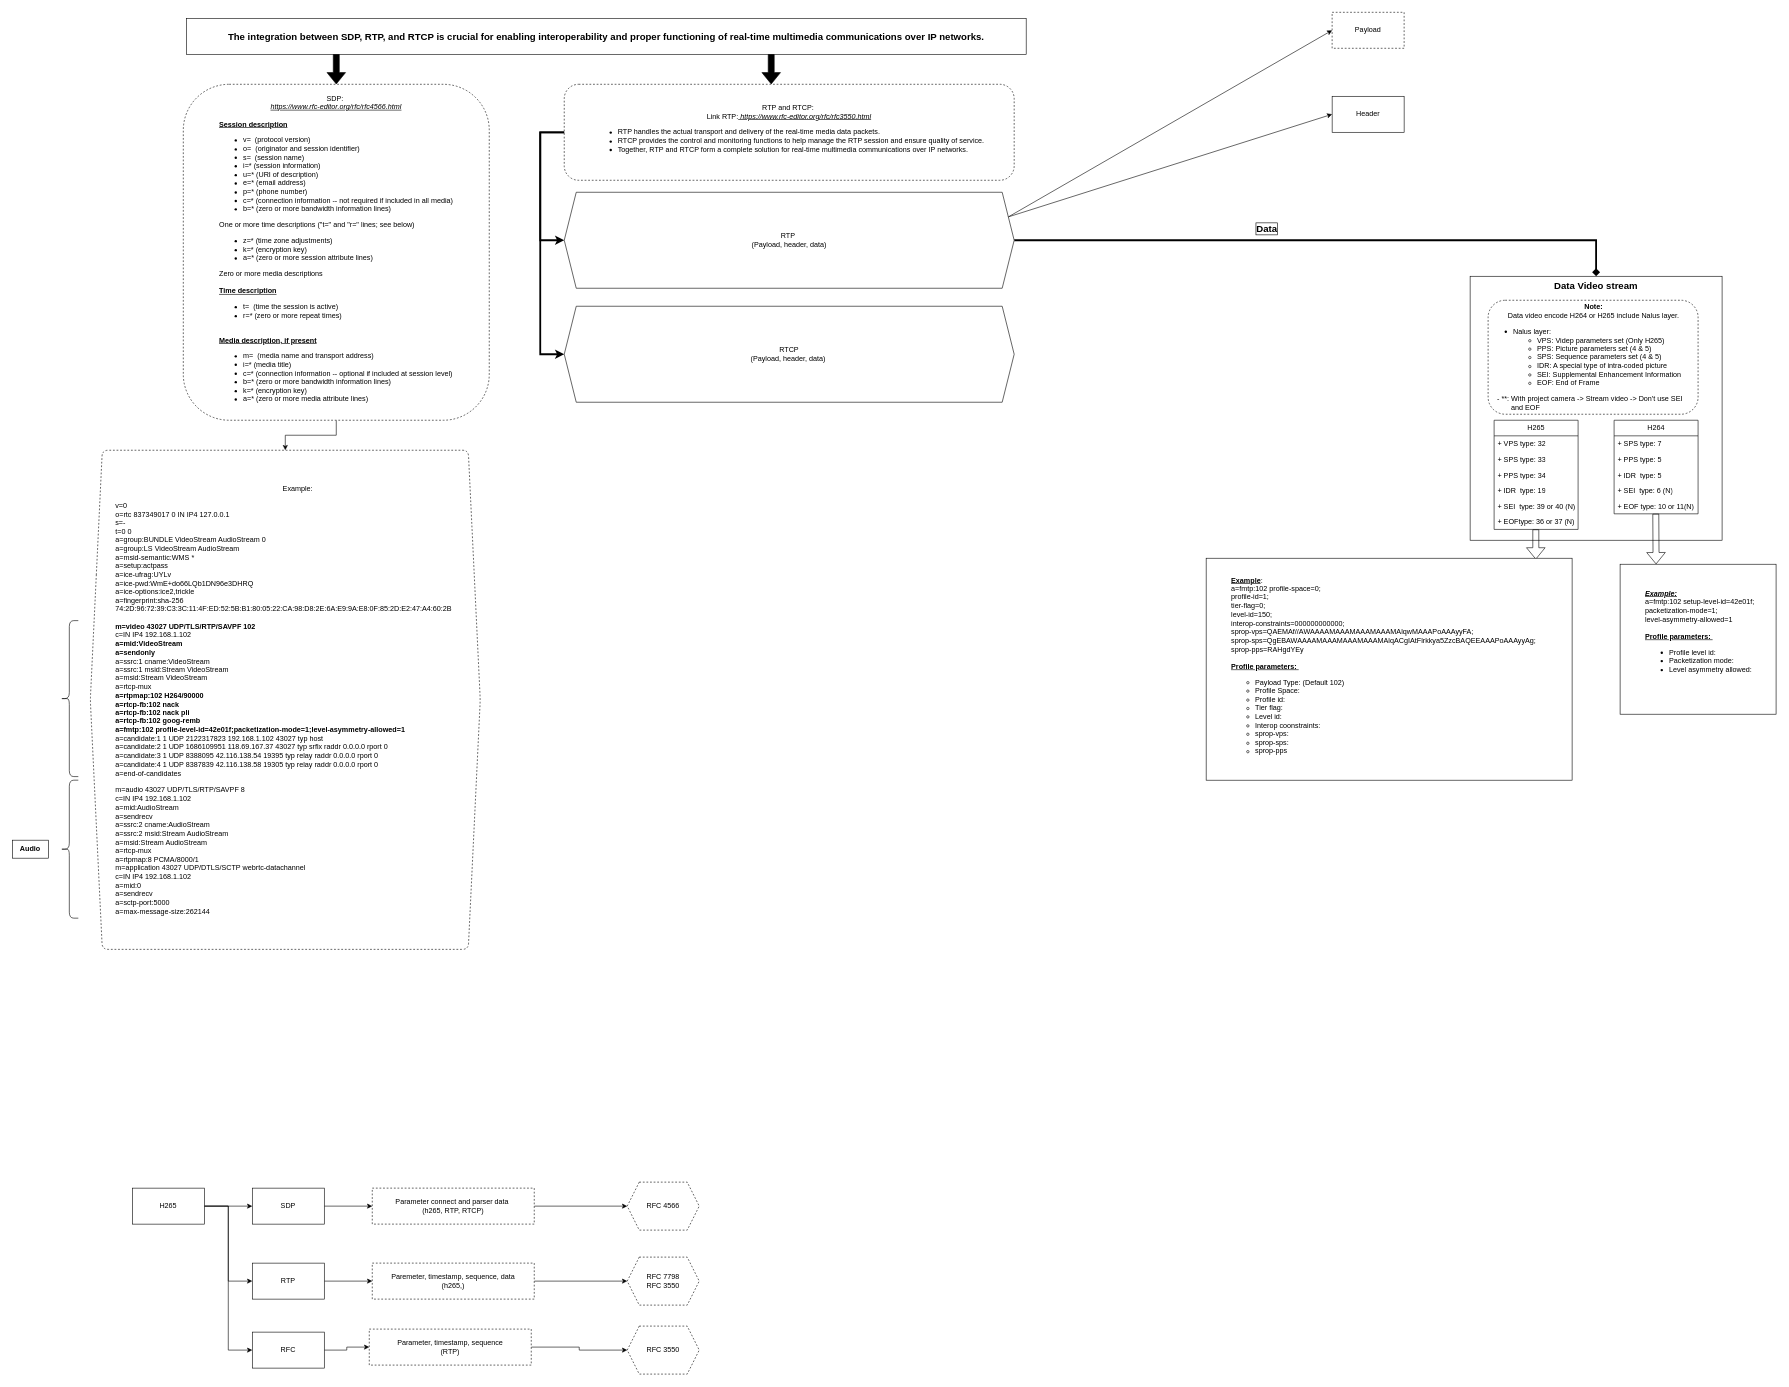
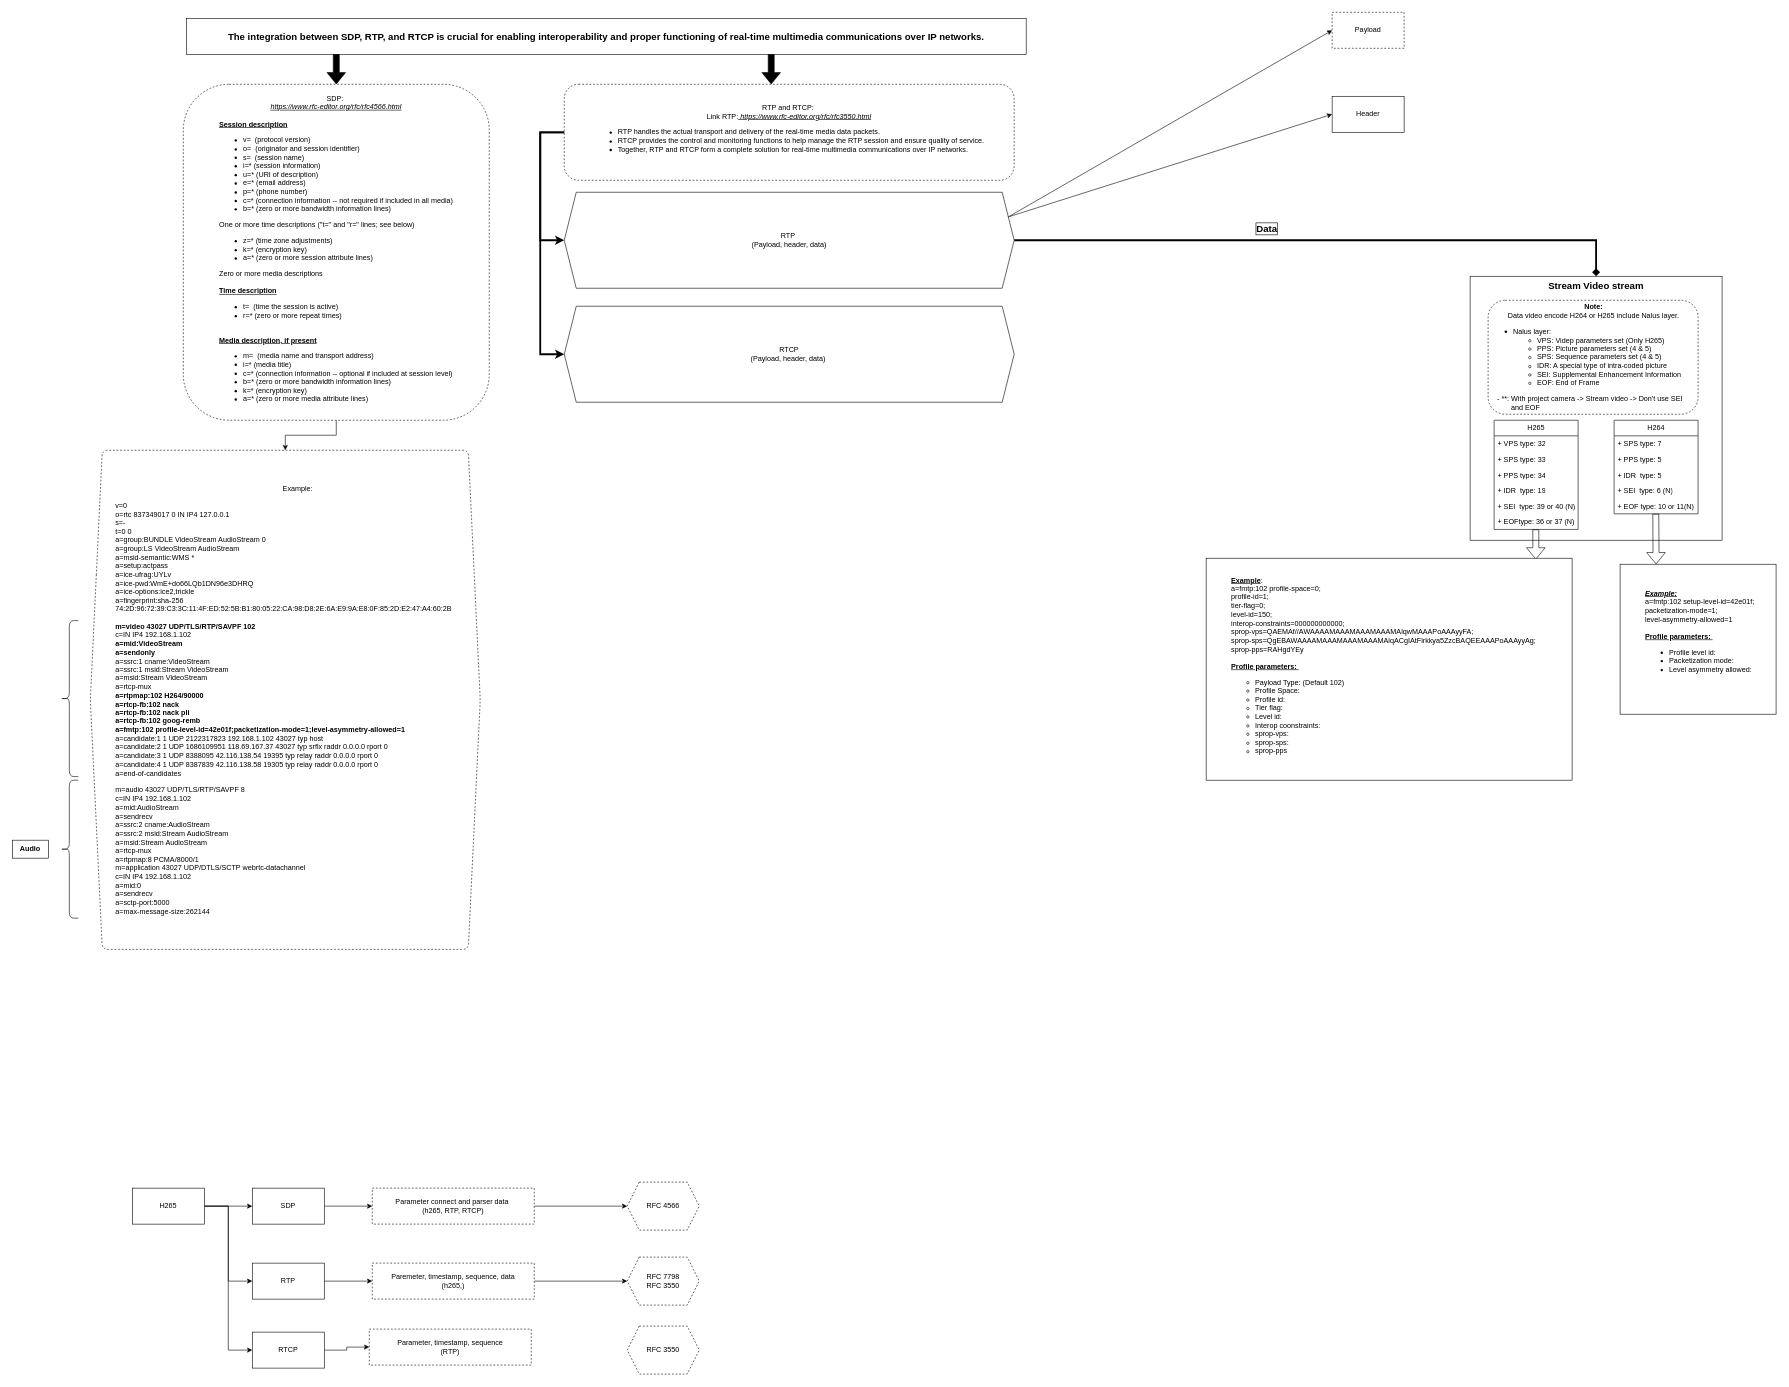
(1596, 285) -> (1596, 285)
(579, 1348) -> none
(288, 1350) -> (288, 1350)
